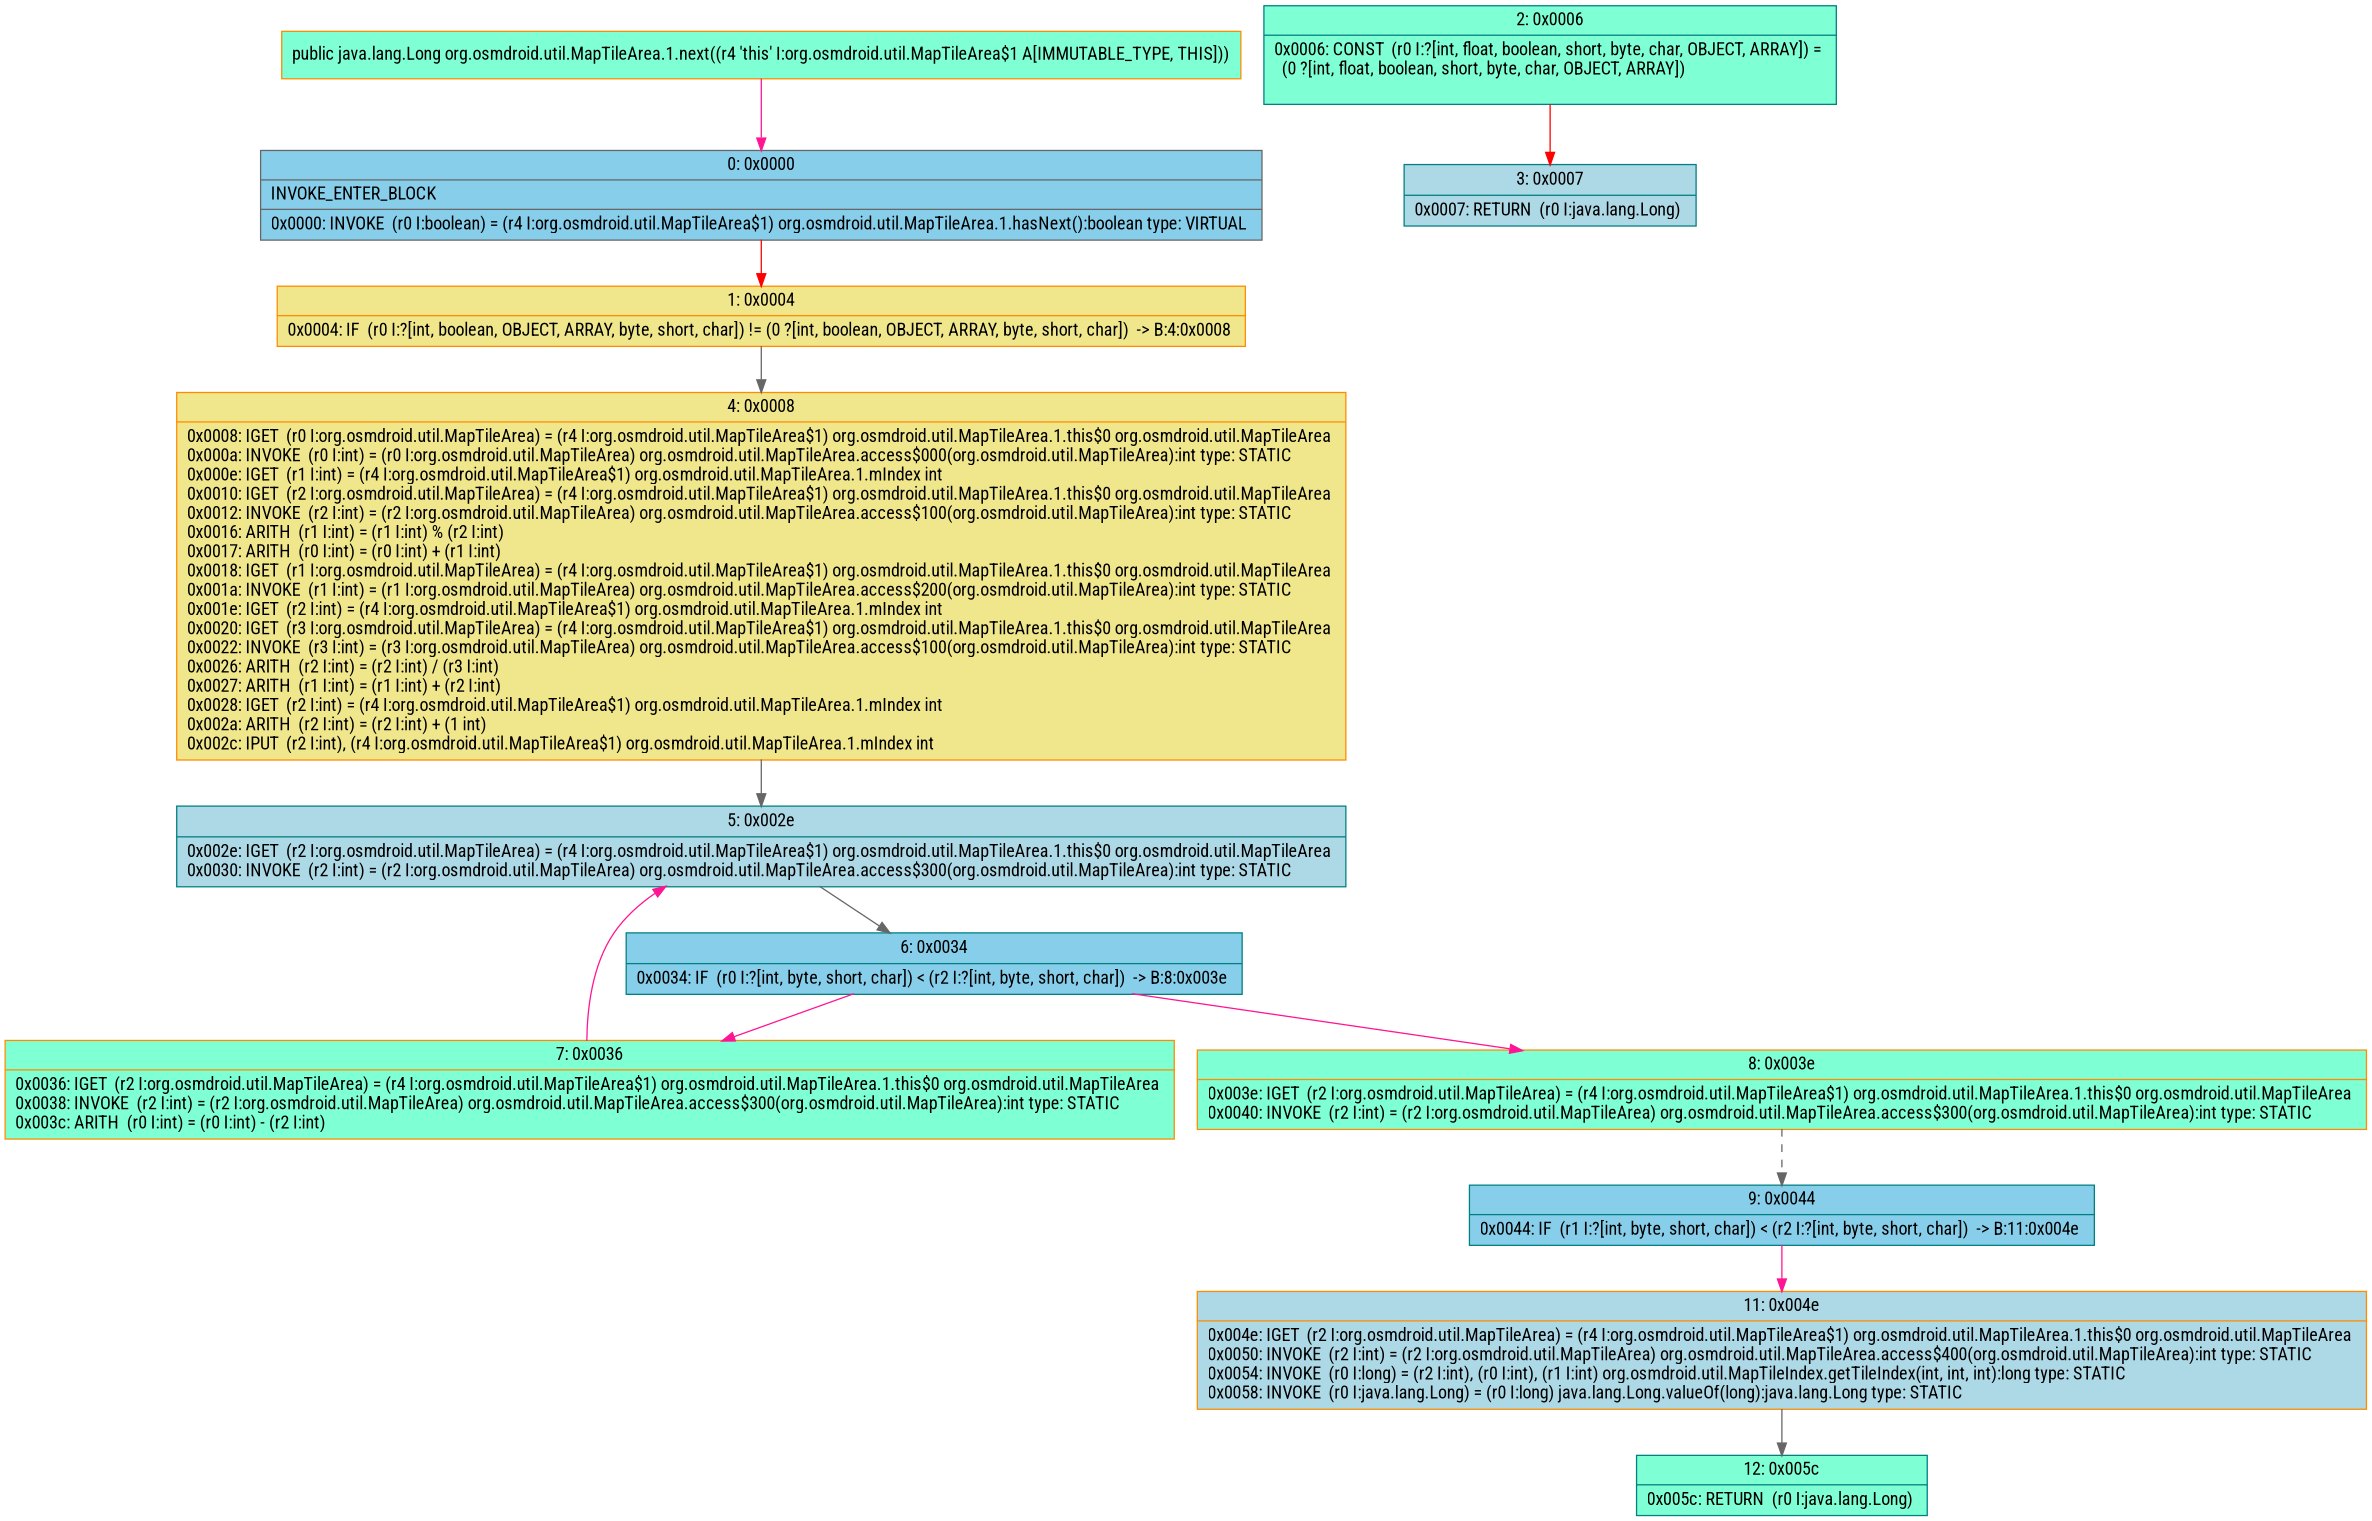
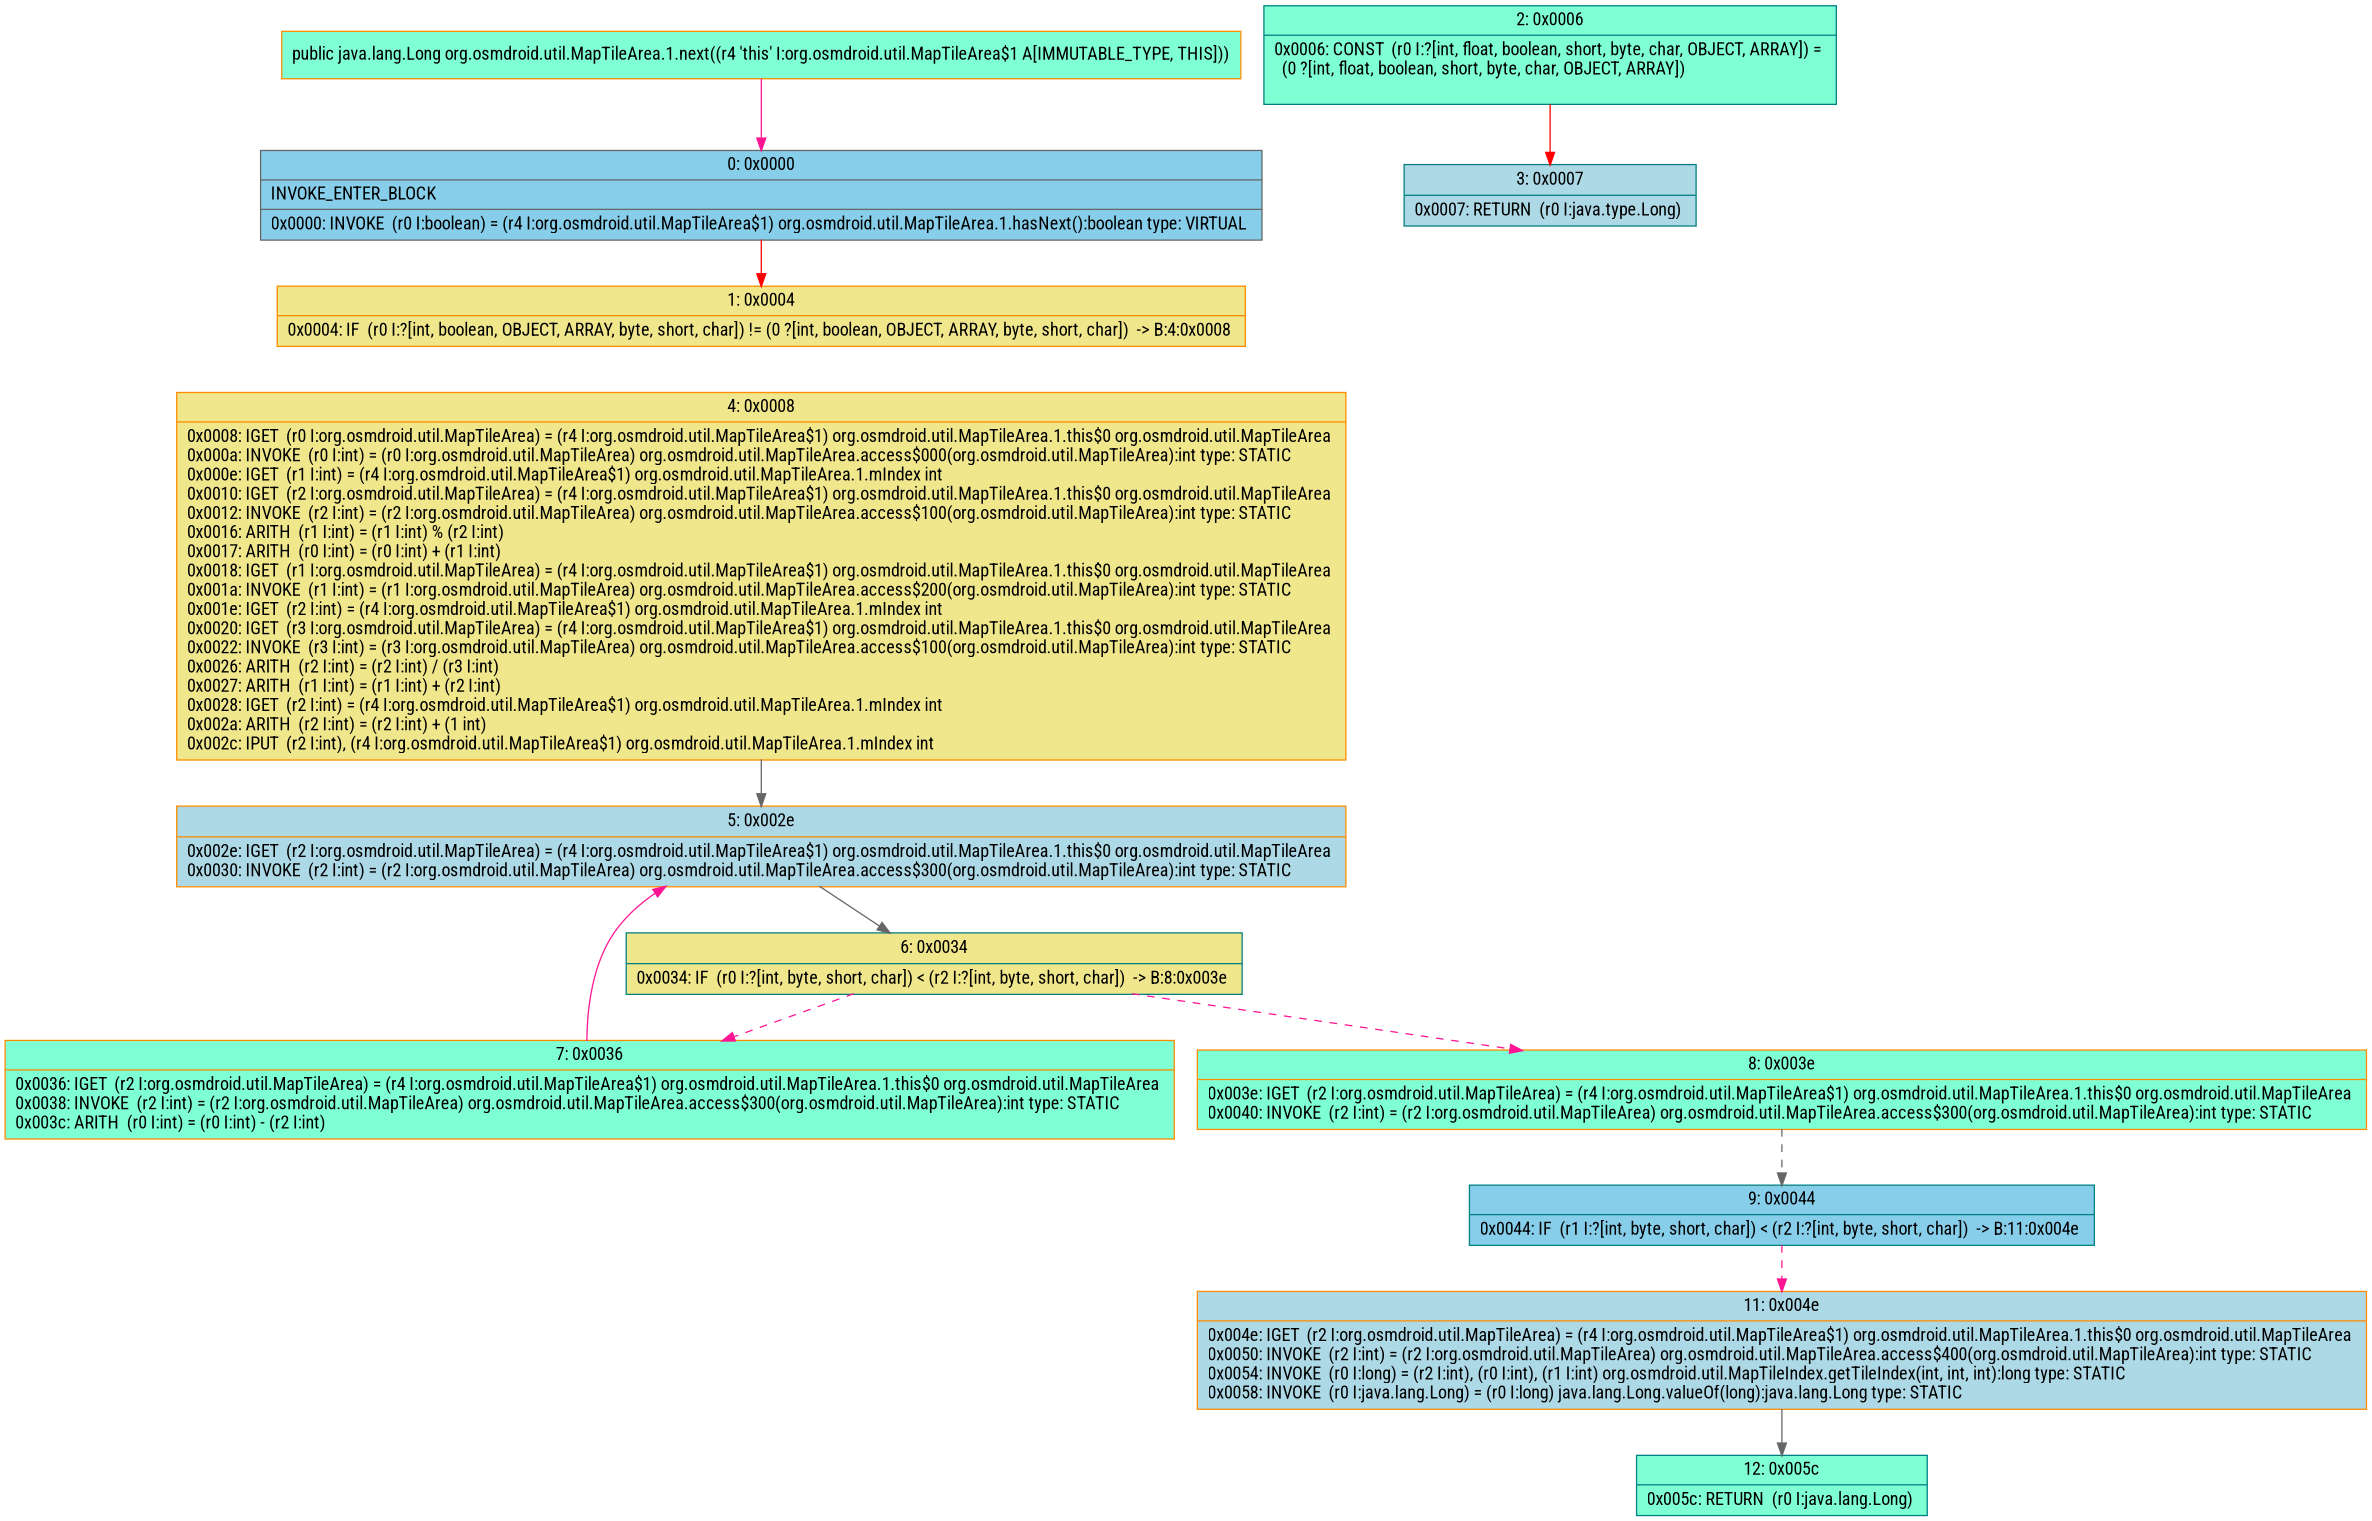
(1549, 210) -> (1550, 210)
(761, 363) -> none
(761, 846) -> (761, 846)
(934, 964) -> (934, 964)
(794, 1015) -> (794, 1015)
(1321, 1021) -> (1321, 1021)
(1782, 1262) -> (1782, 1262)
